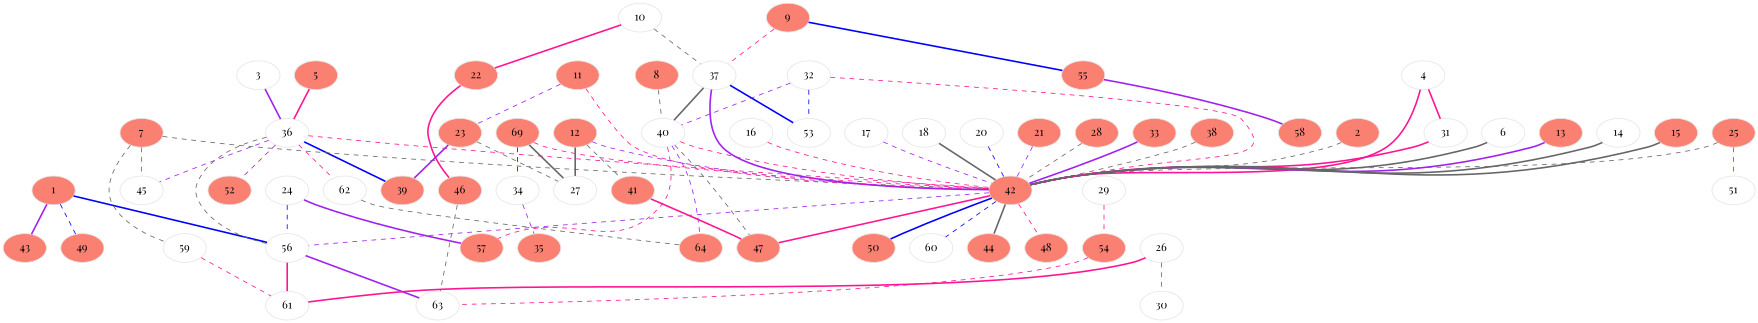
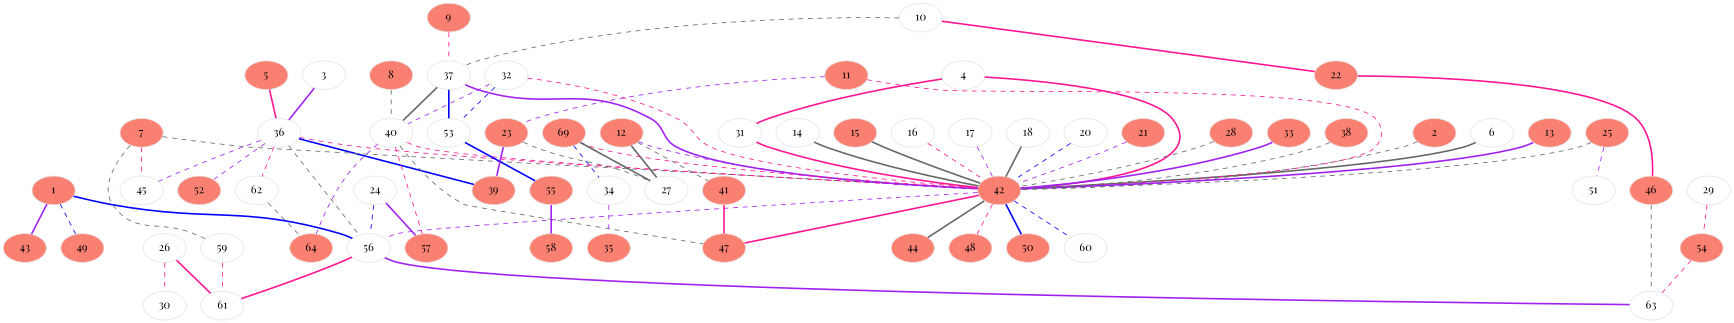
(935, 46) -> (511, 167)
